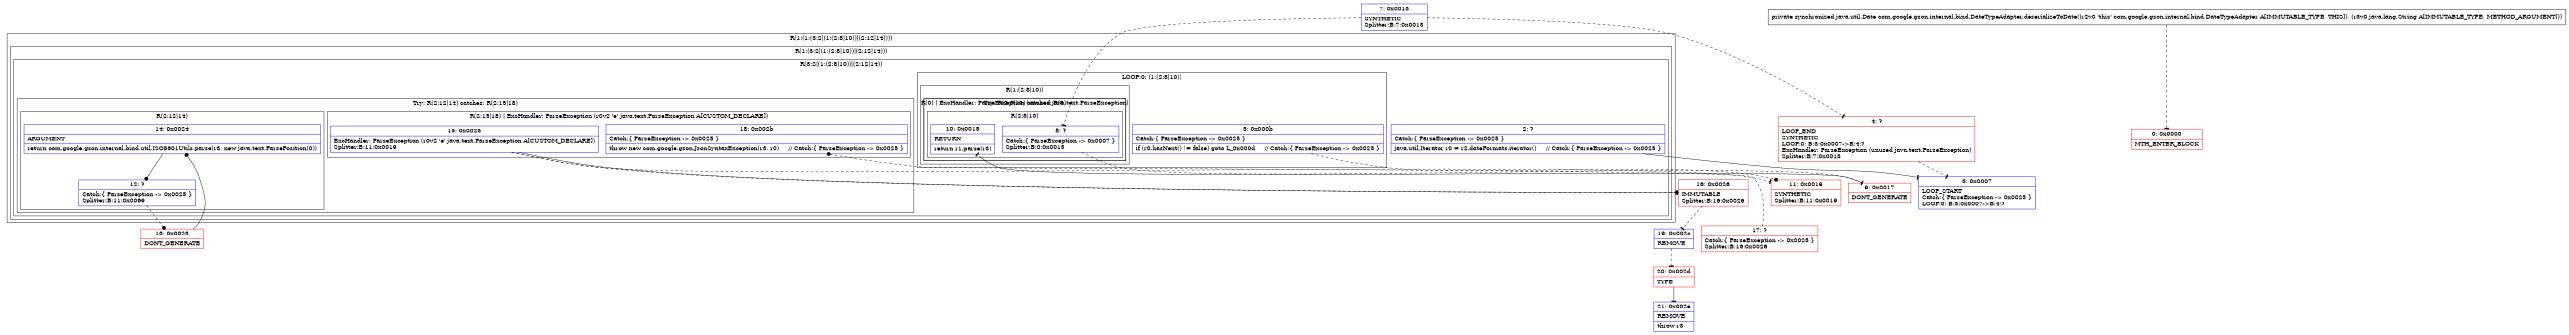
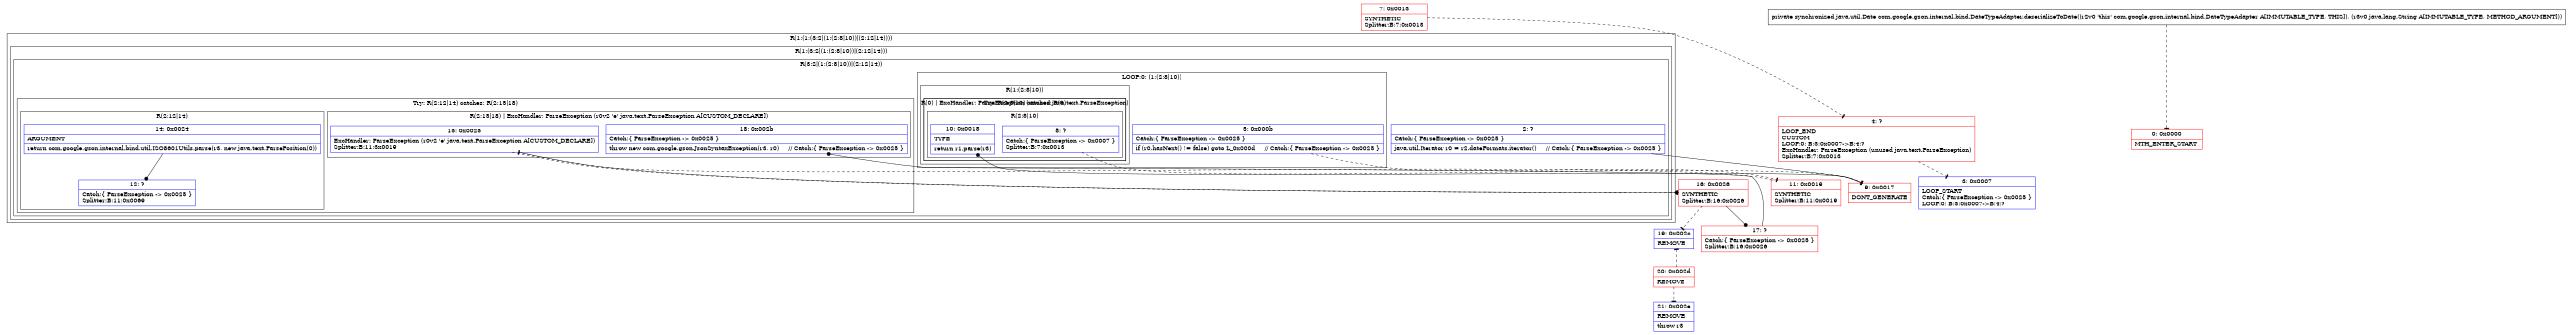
(1394, 17) -> (1394, 17)
(1186, 23) -> none
(1800, 138) -> (1796, 138)
(948, 139) -> (942, 139)
(2167, 144) -> (2166, 144)
(365, 147) -> (365, 147)
(1035, 147) -> (1035, 147)
(1779, 168) -> (1756, 166)
(1317, 170) -> (1317, 170)
(1543, 170) -> (1543, 170)
(982, 171) -> (989, 171)
(1420, 174) -> (1420, 174)
(1701, 195) -> (1700, 195)
none -> (1735, 215)
(172, 239) -> none
(1671, 257) -> (1677, 259)
(1665, 282) -> (1671, 282)
(1674, 293) -> (1674, 293)
